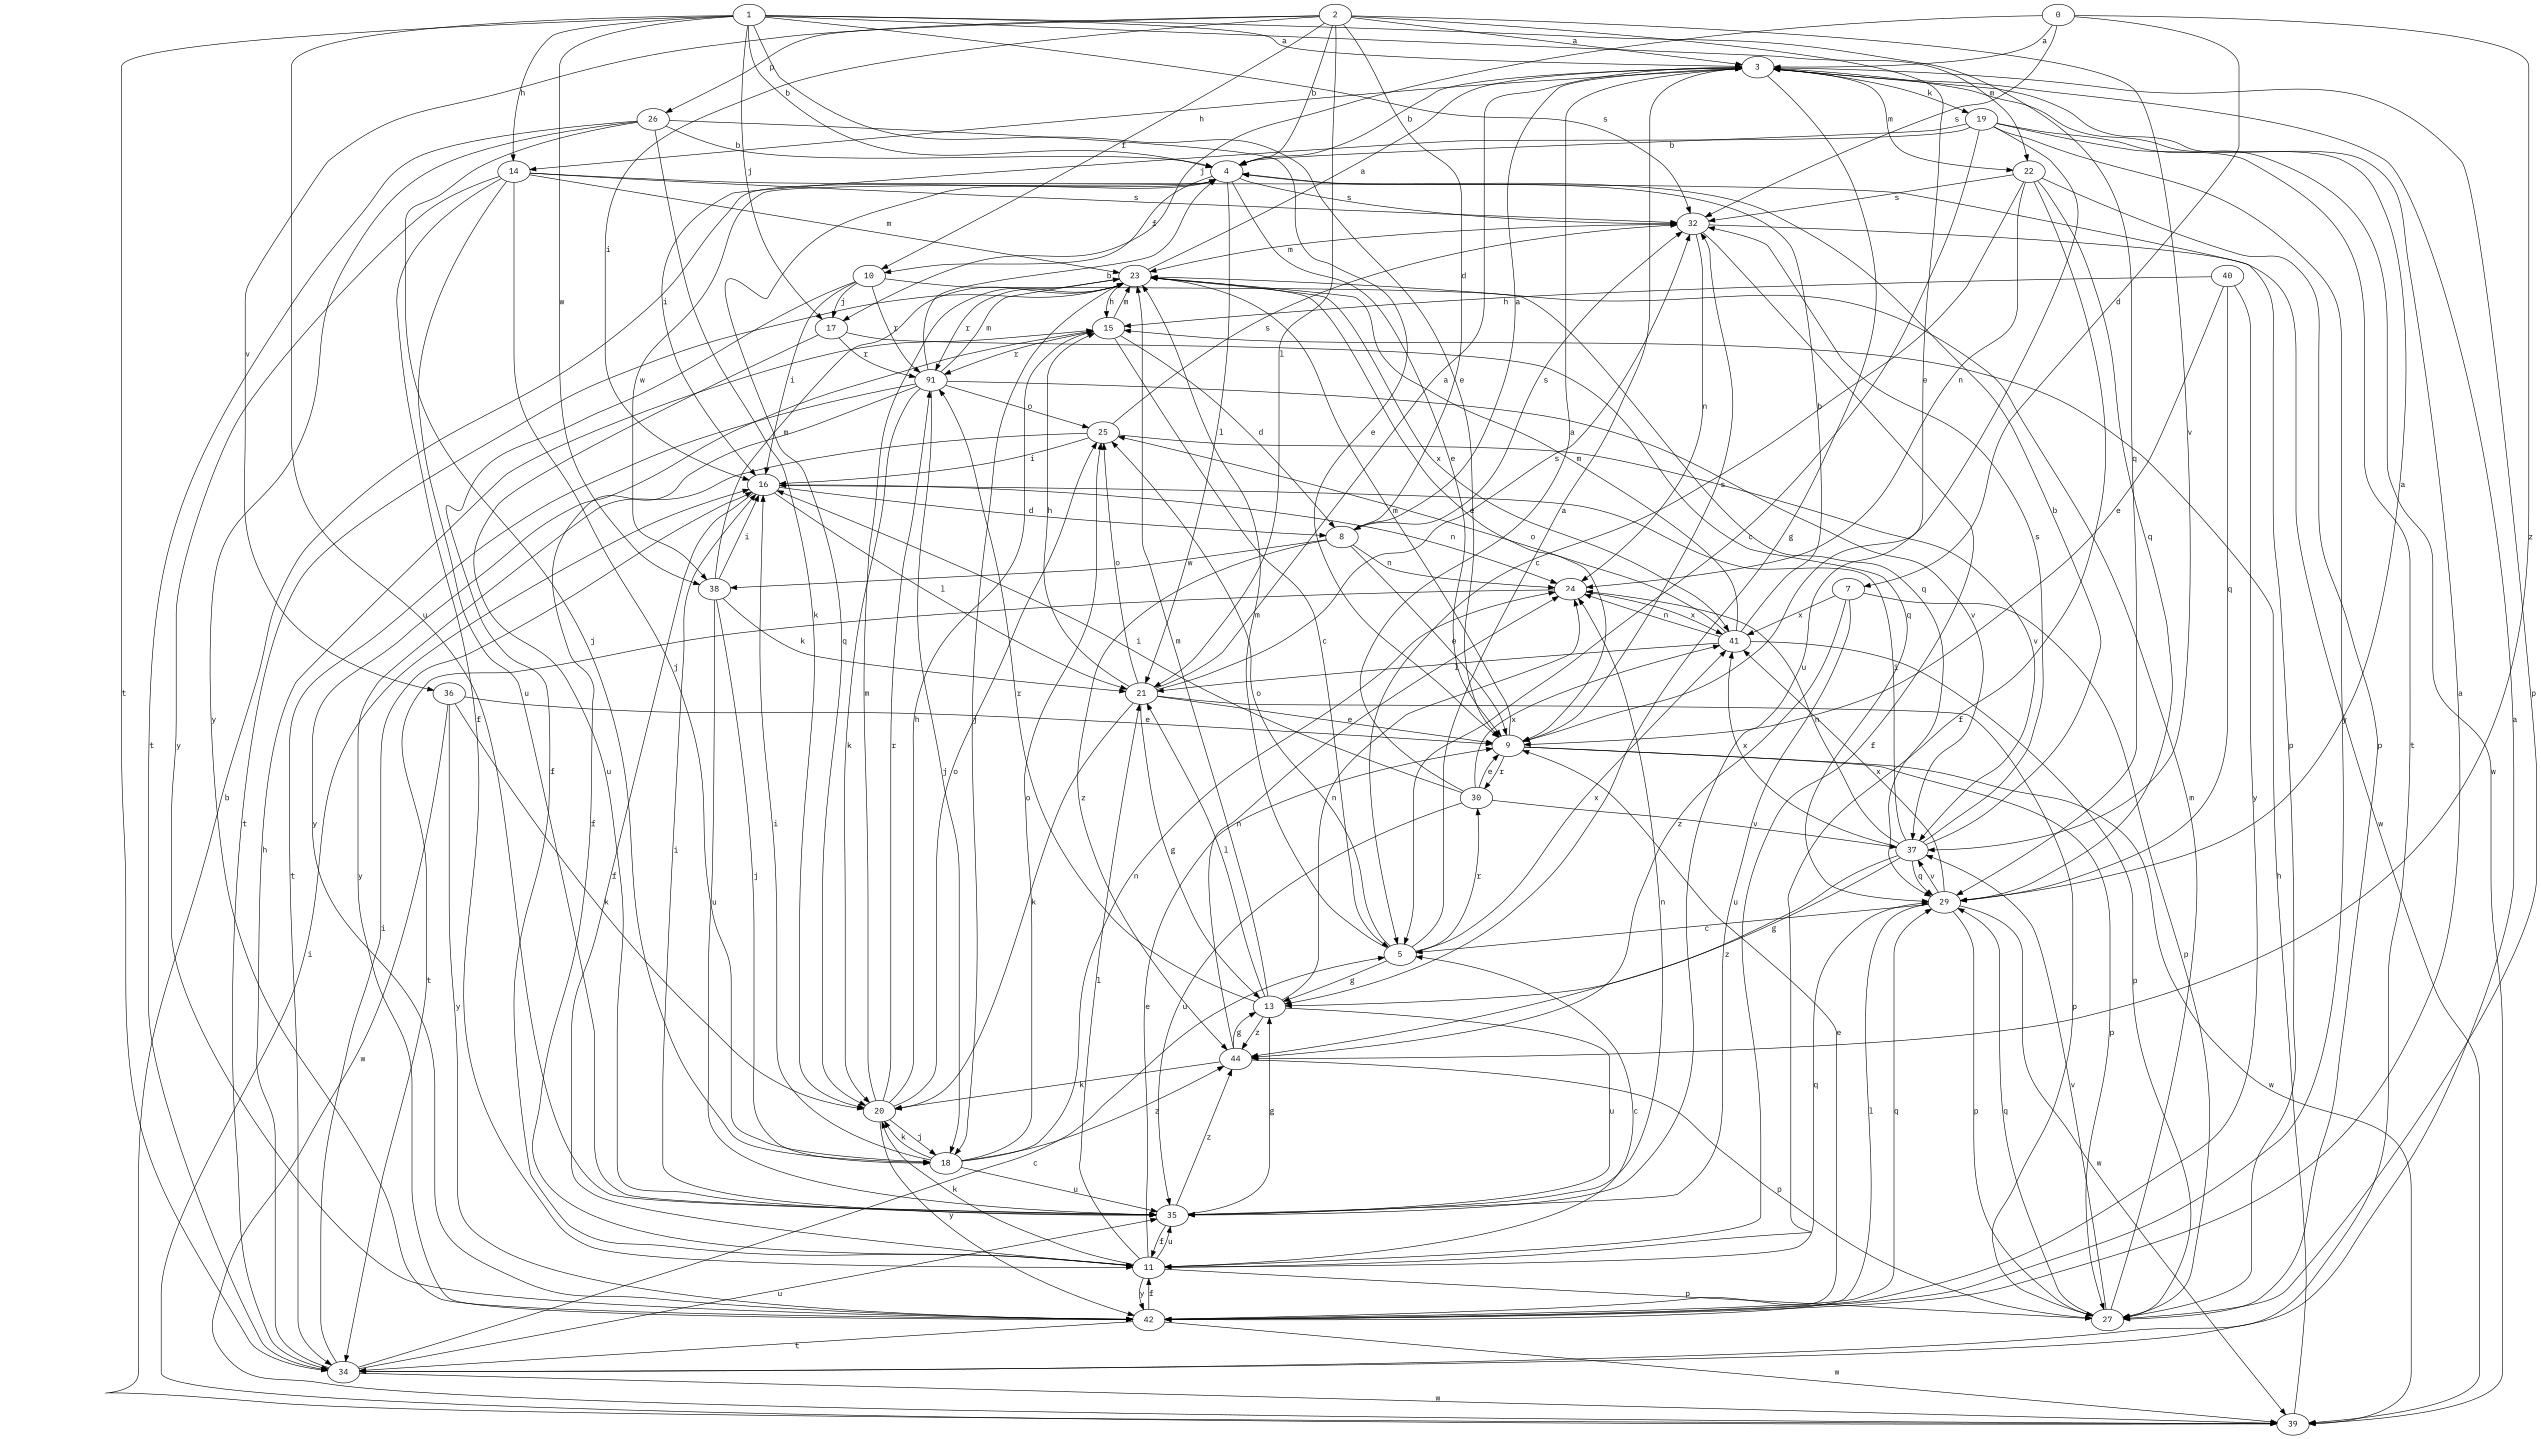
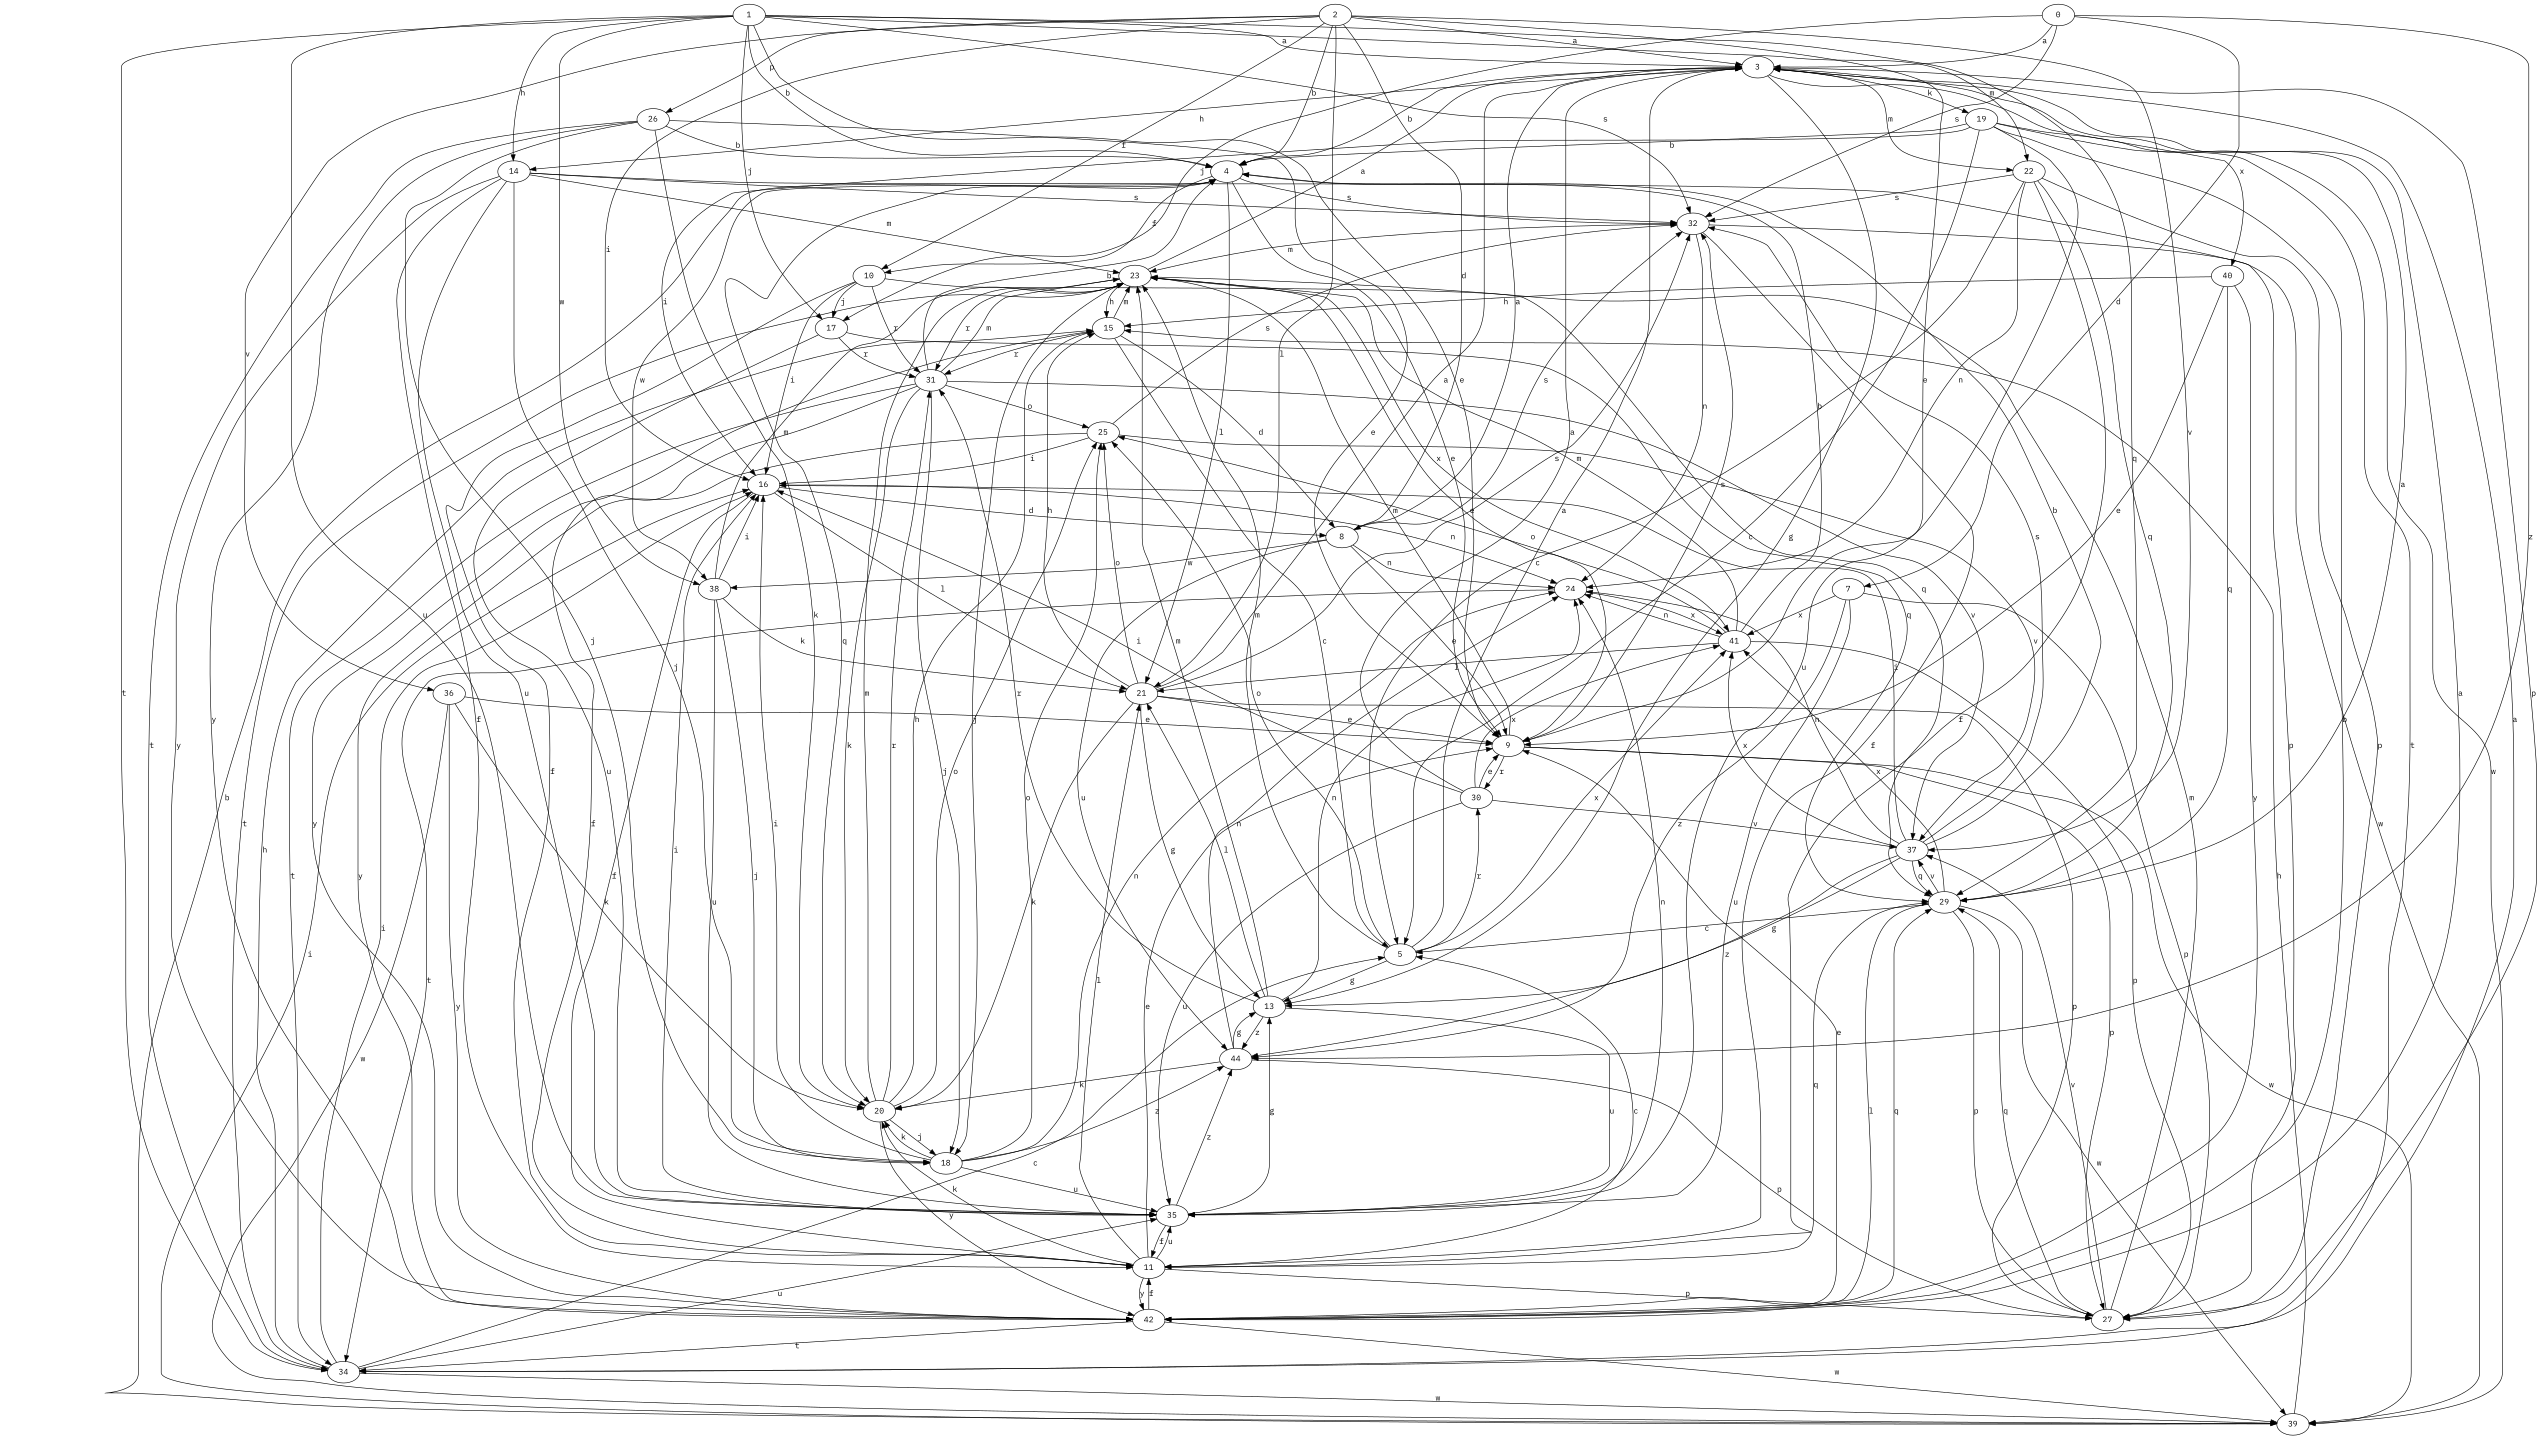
none -> (2047, 128)
(931, 380) -> (931, 380)
(2345, 720) -> (2345, 720)
(1084, 798) -> (1084, 798)
